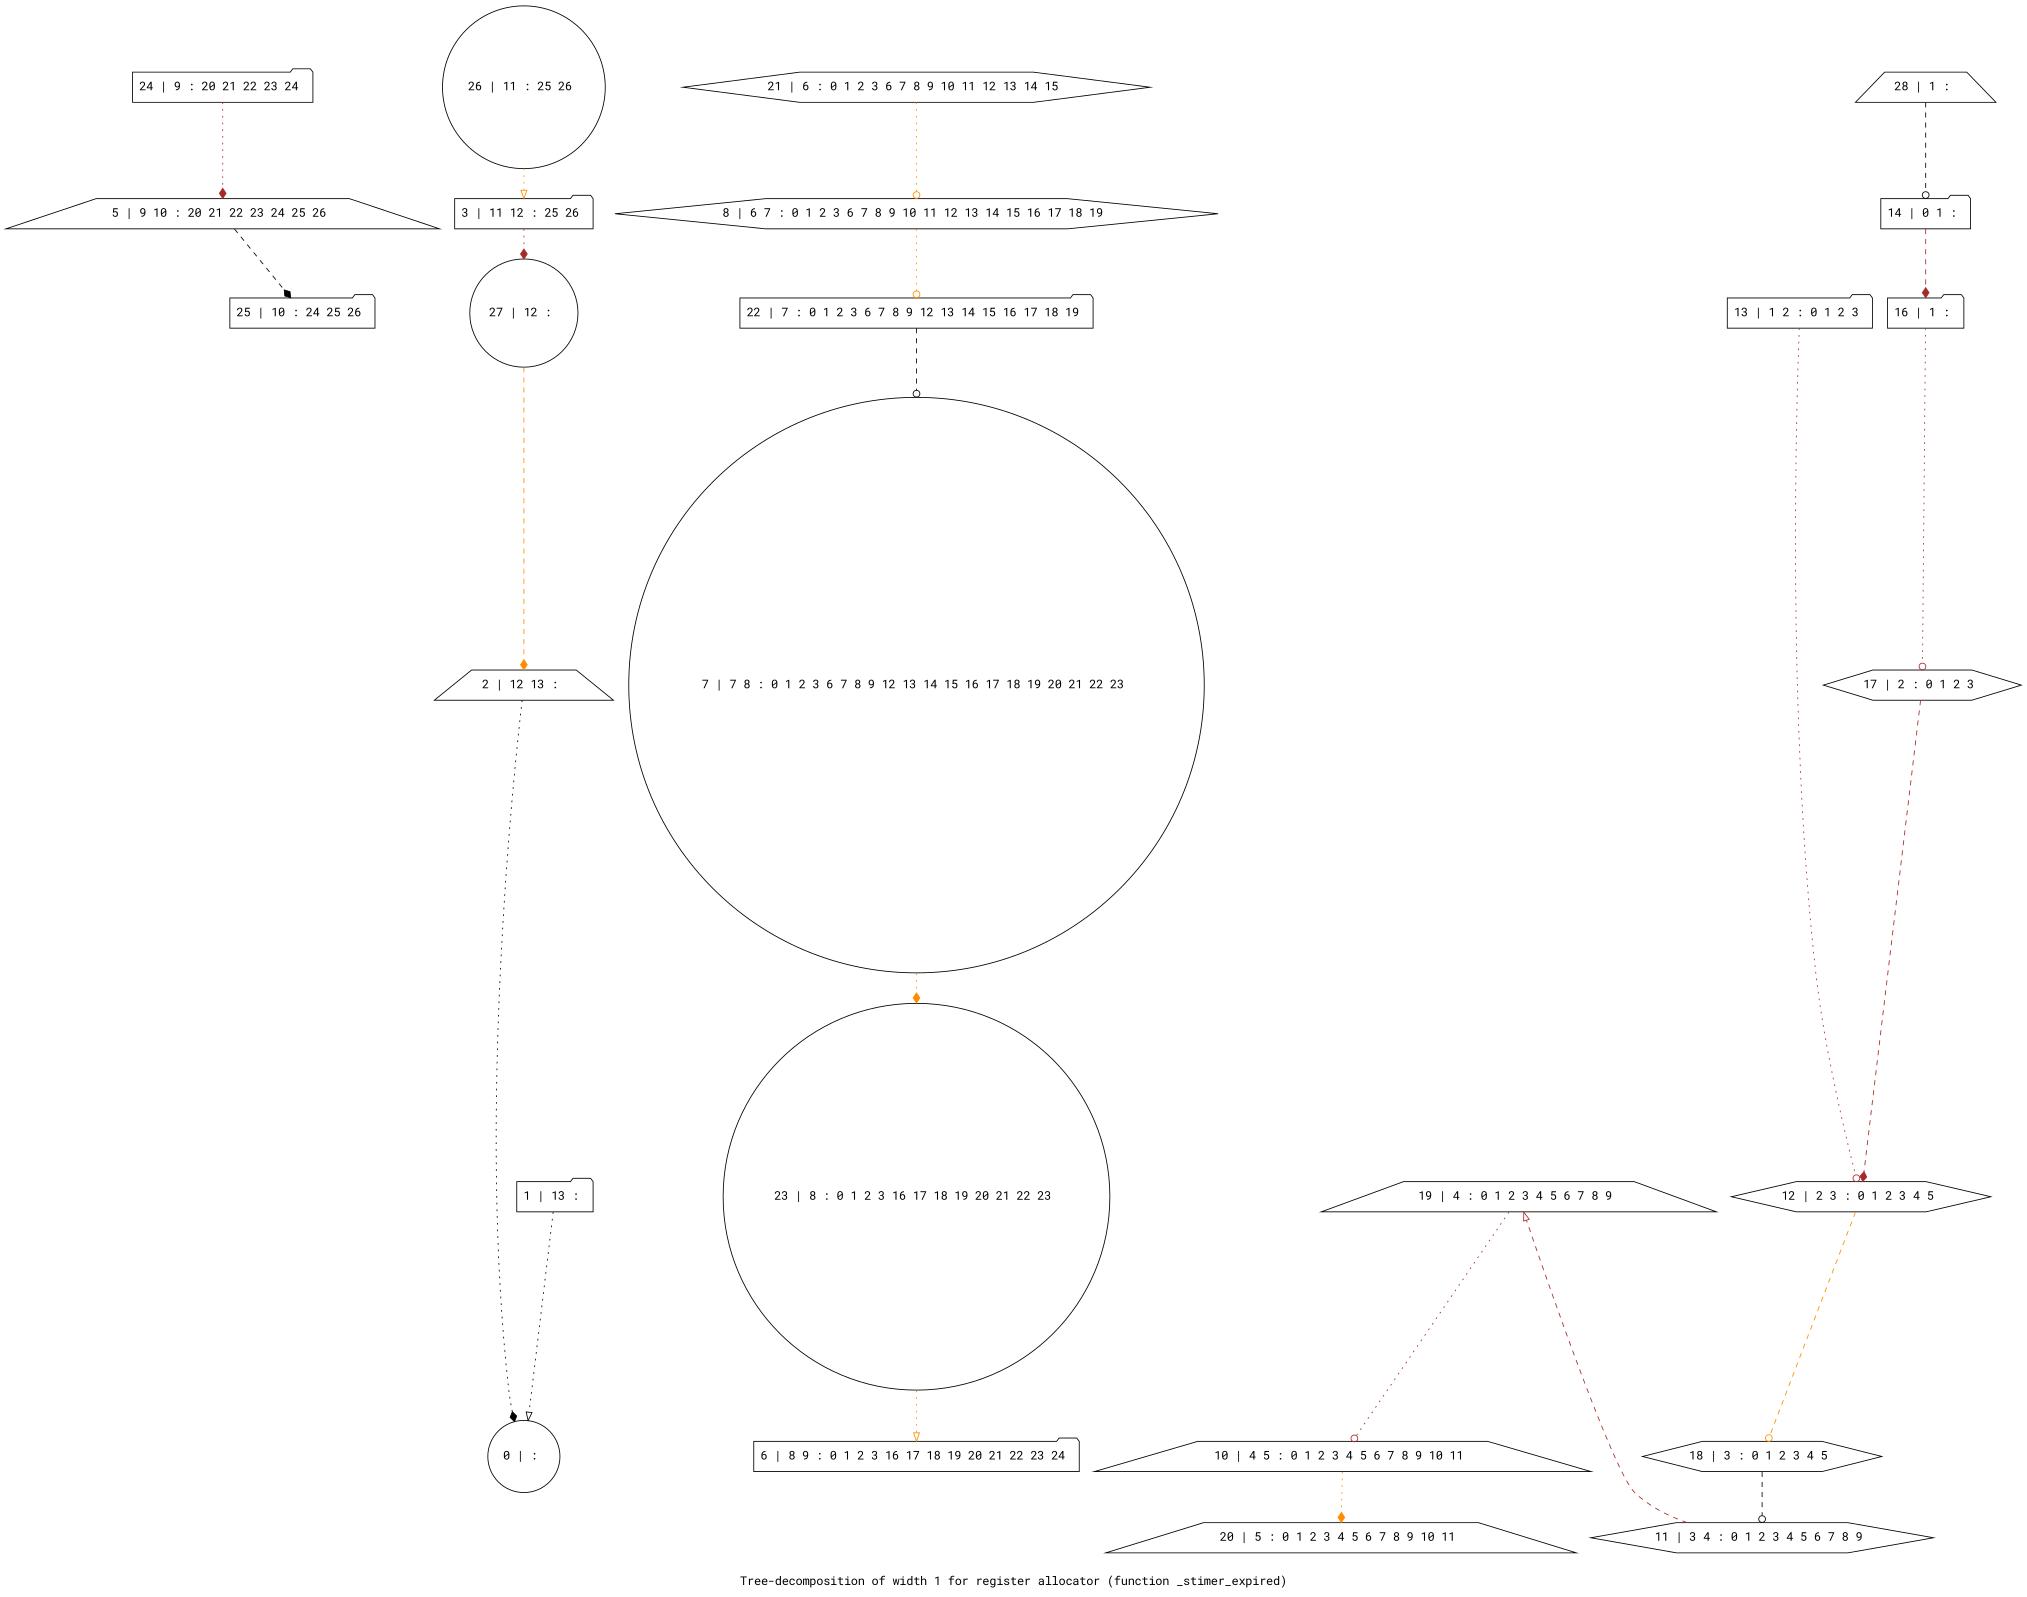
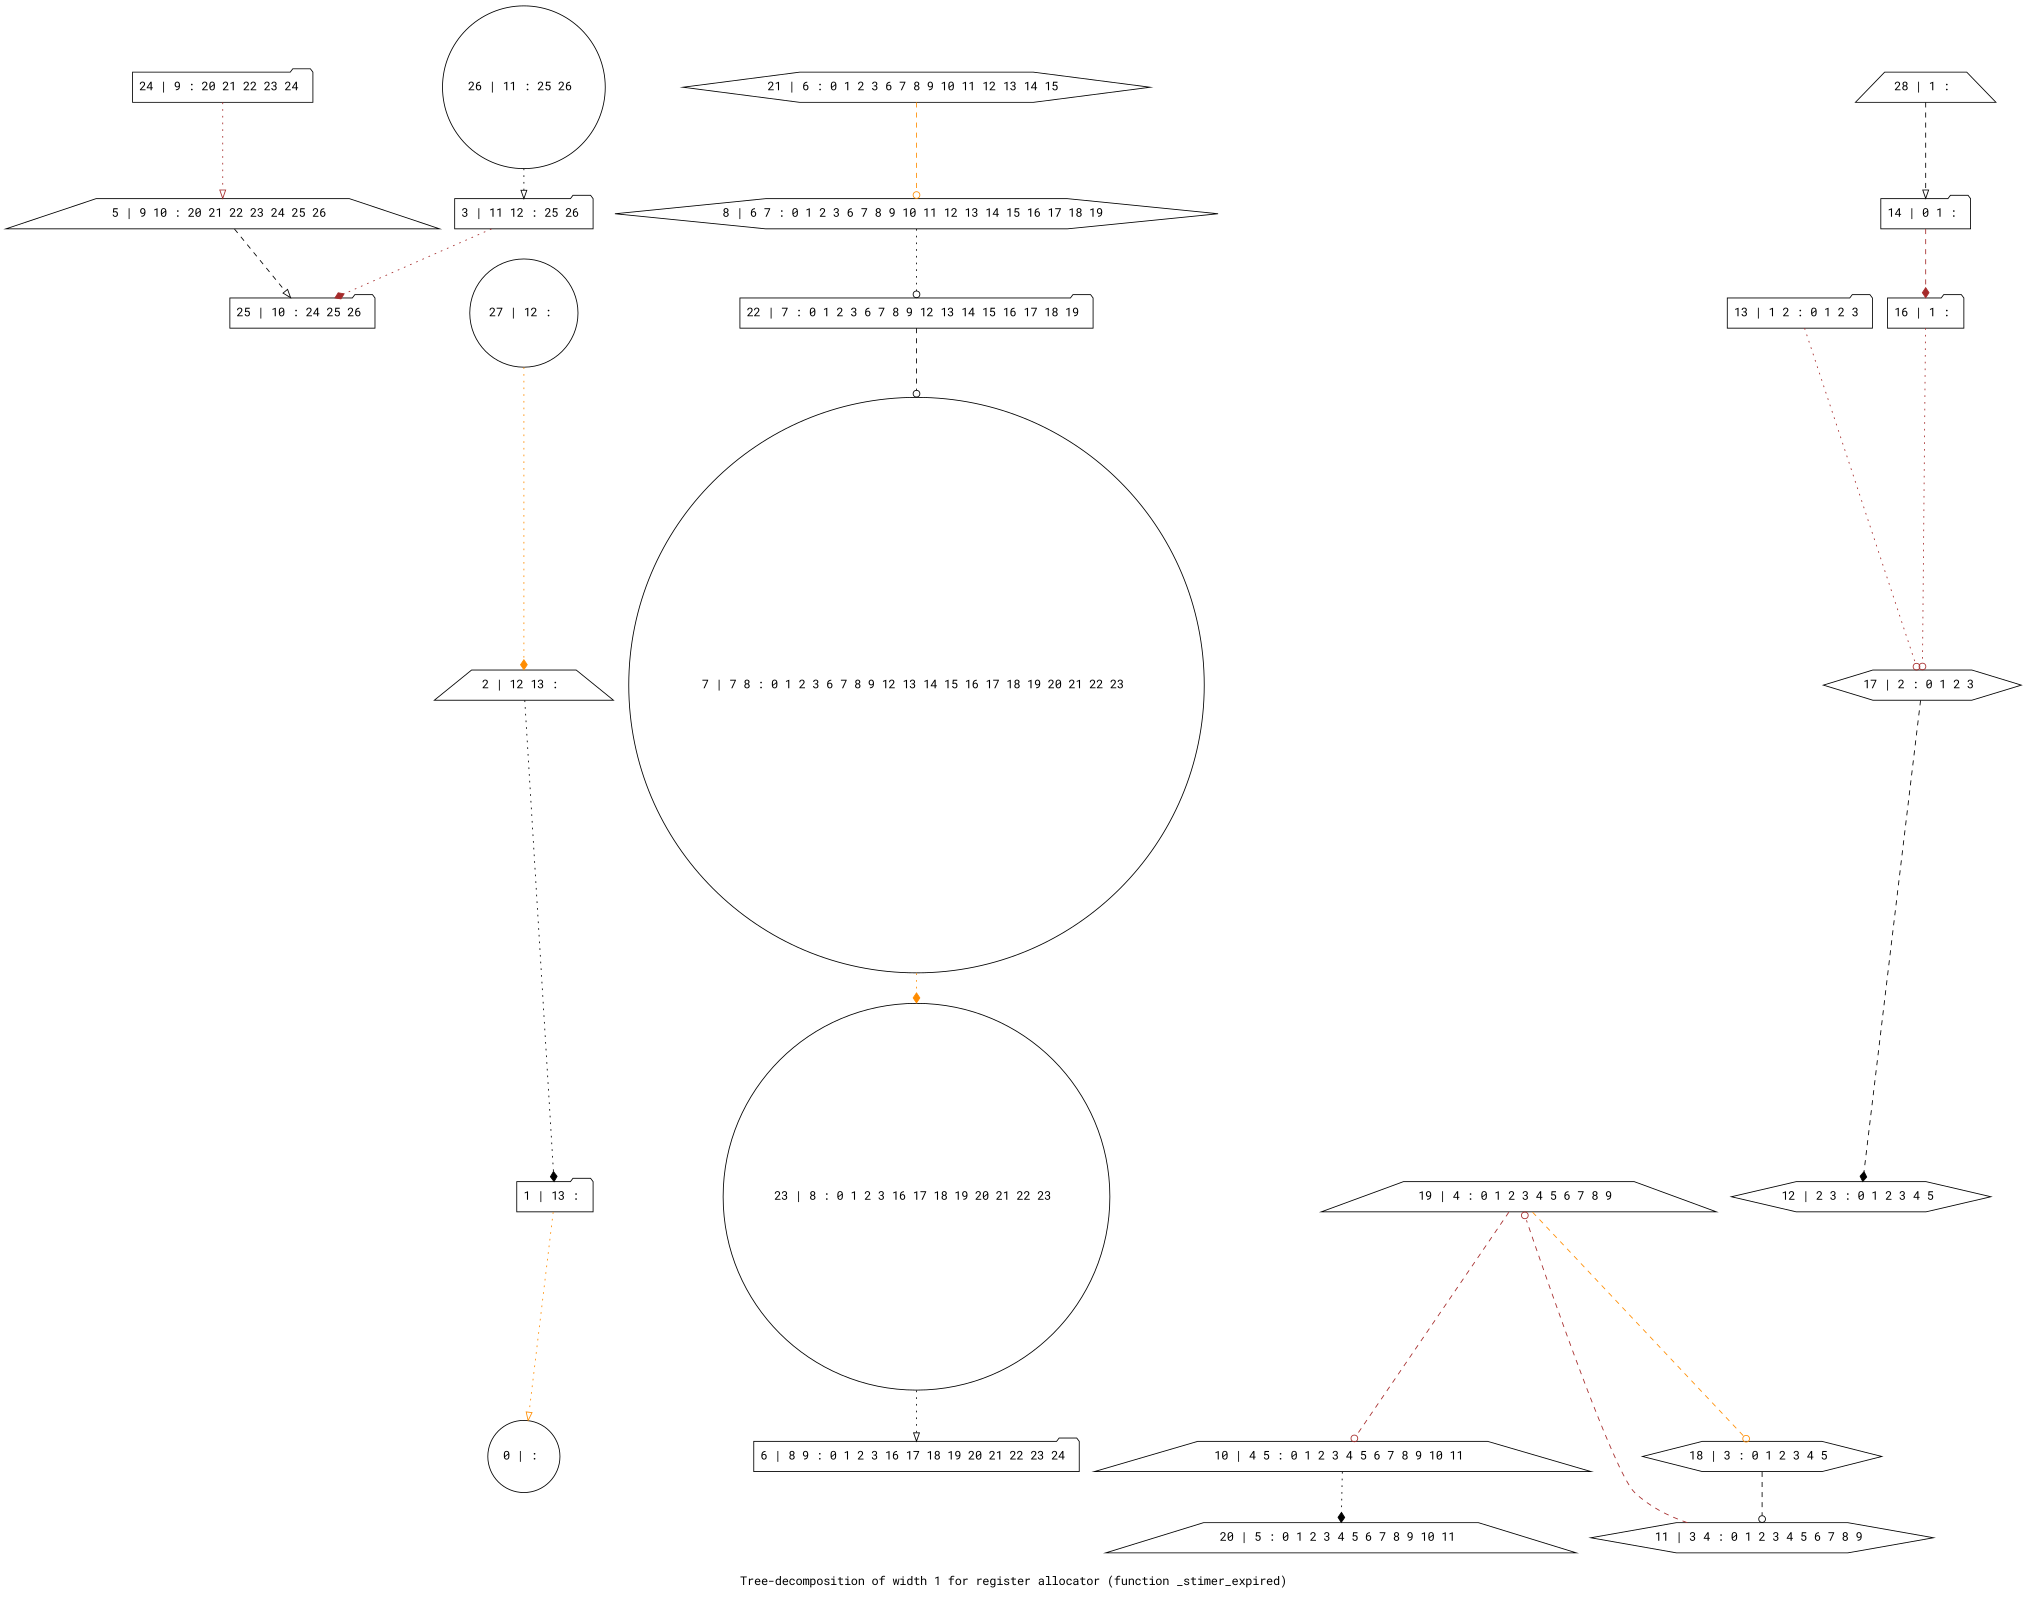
(223, 145) -> (223, 145)
(1926, 146) -> (1926, 146)
(916, 147) -> (916, 147)
(524, 179) -> (524, 179)
(524, 239) -> (418, 261)
(259, 259) -> (259, 259)
(916, 260) -> (916, 260)
(524, 513) -> (524, 513)
(1800, 754) -> (1860, 496)
(1892, 936) -> (1892, 936)
(497, 1056) -> (539, 936)
(541, 1312) -> (541, 1312)
(1433, 1324) -> (1433, 1324)
(1813, 1324) -> (1638, 1324)
(1586, 1387) -> (1586, 1387)
(916, 1412) -> (916, 1412)
(1342, 1492) -> (1342, 1492)
